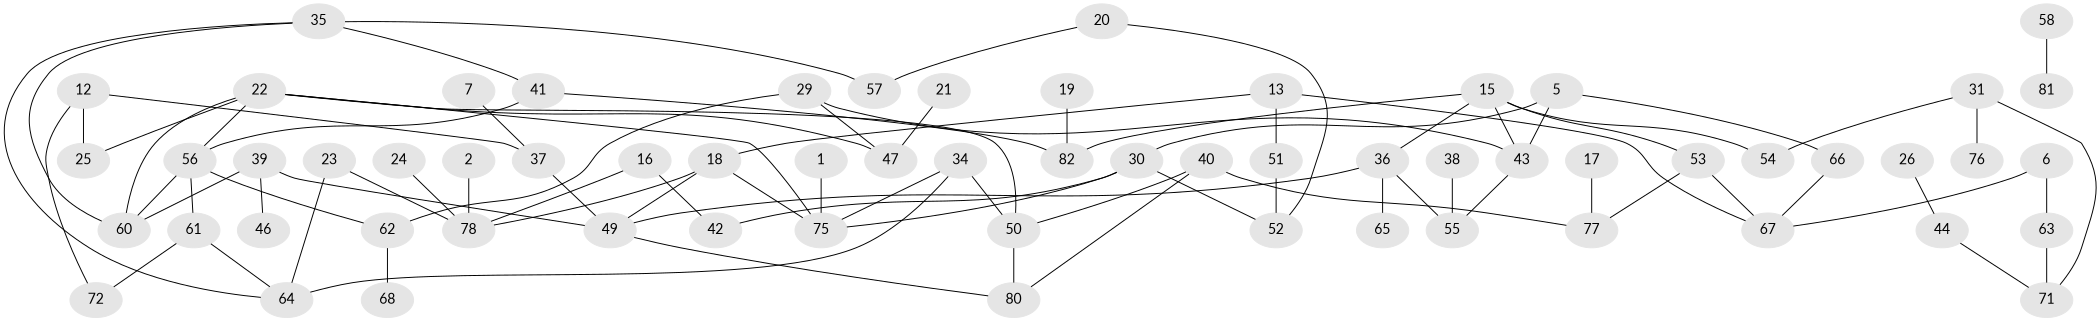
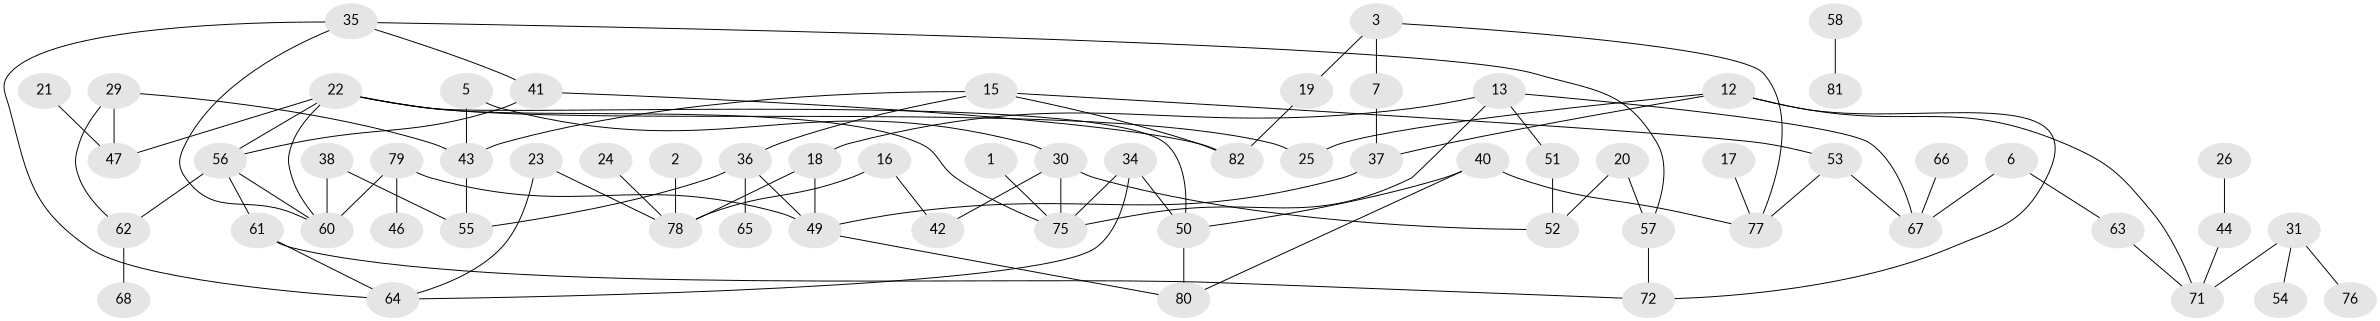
none -> (1376, 21)
(1702, 116) -> none
none -> (2006, 125)
(1628, 126) -> none
(260, 161) -> (397, 161)
none -> (327, 196)
(768, 196) -> (1396, 184)
none -> (1648, 265)
